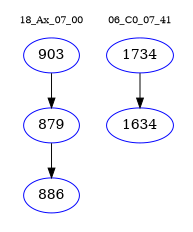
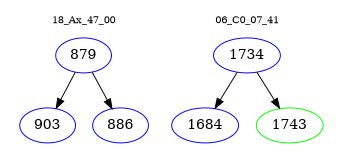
(52, 21) -> (84, 21)
(52, 86) -> (68, 86)
(140, 125) -> (205, 125)
none -> (290, 125)
